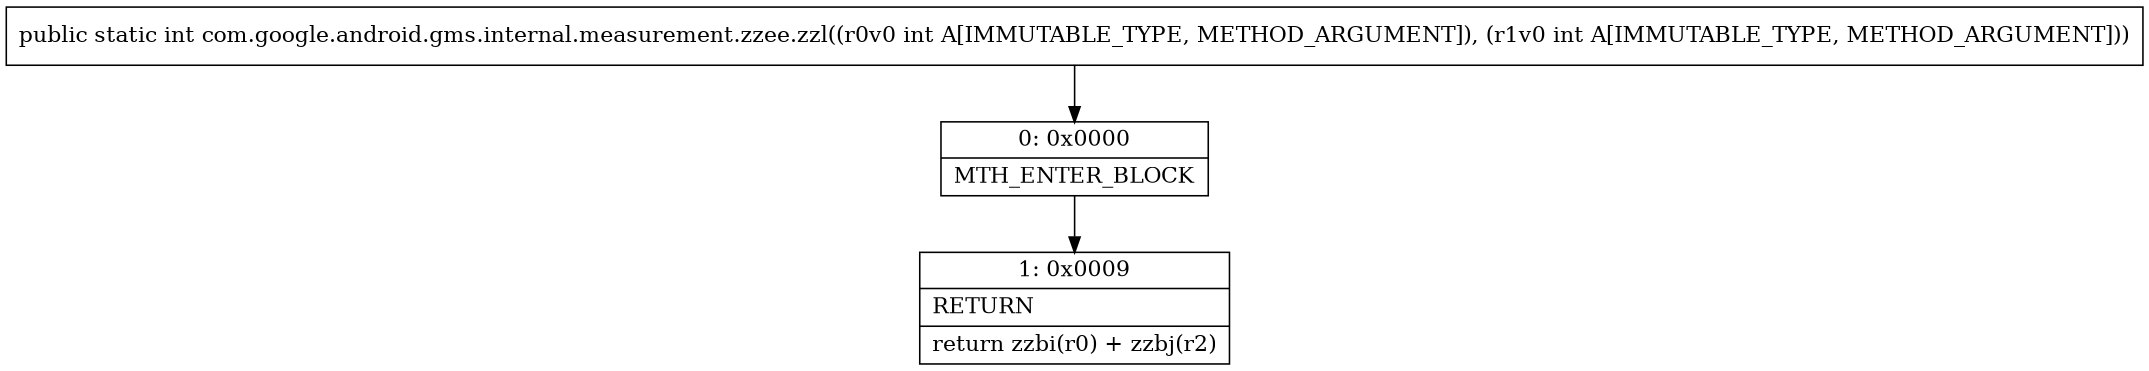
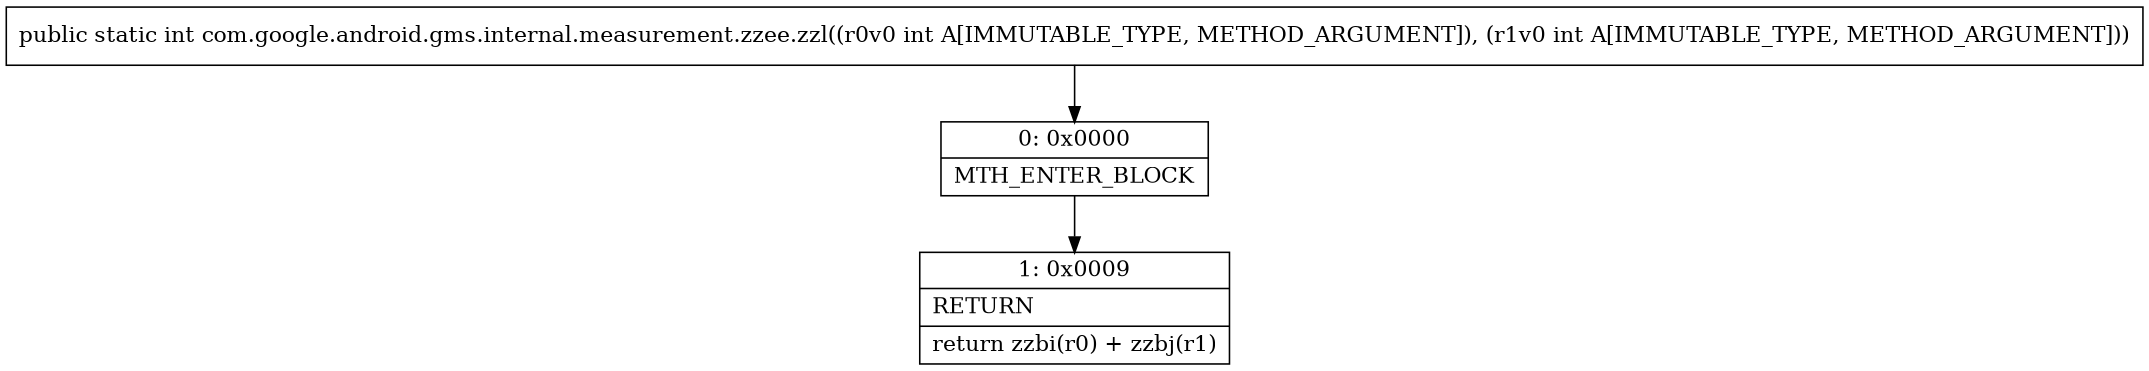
(1075, 344) -> (1075, 344)
